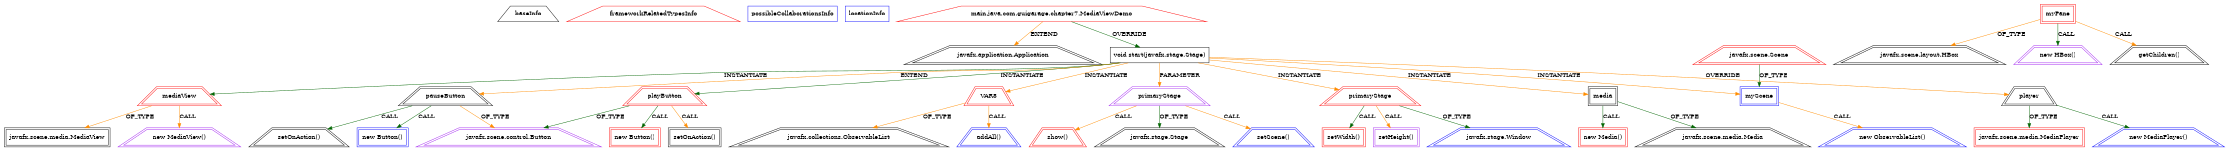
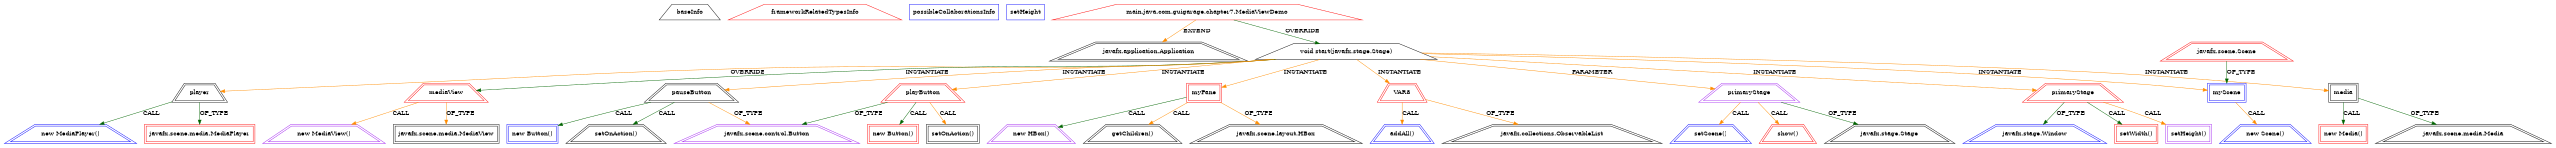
(867, 14) -> (1026, 12)
(1160, 55) -> (1346, 52)
none -> (1273, 73)
(914, 76) -> (1084, 72)
(909, 80) -> (1113, 74)
(1892, 137) -> (2265, 134)
